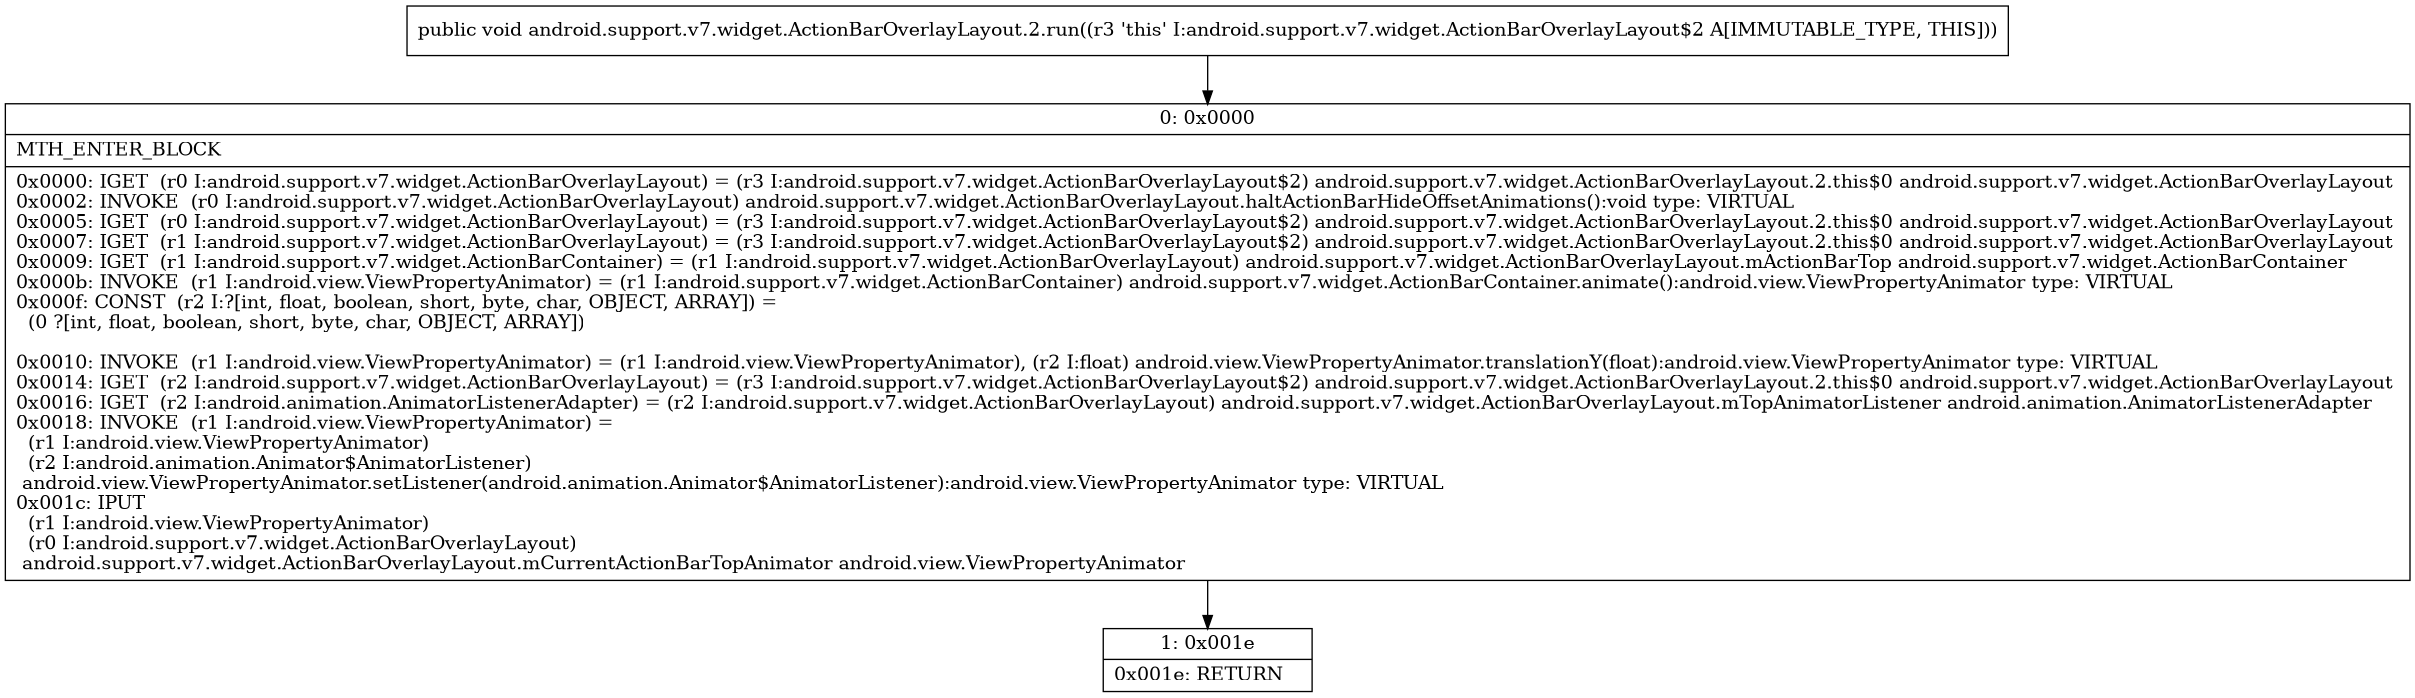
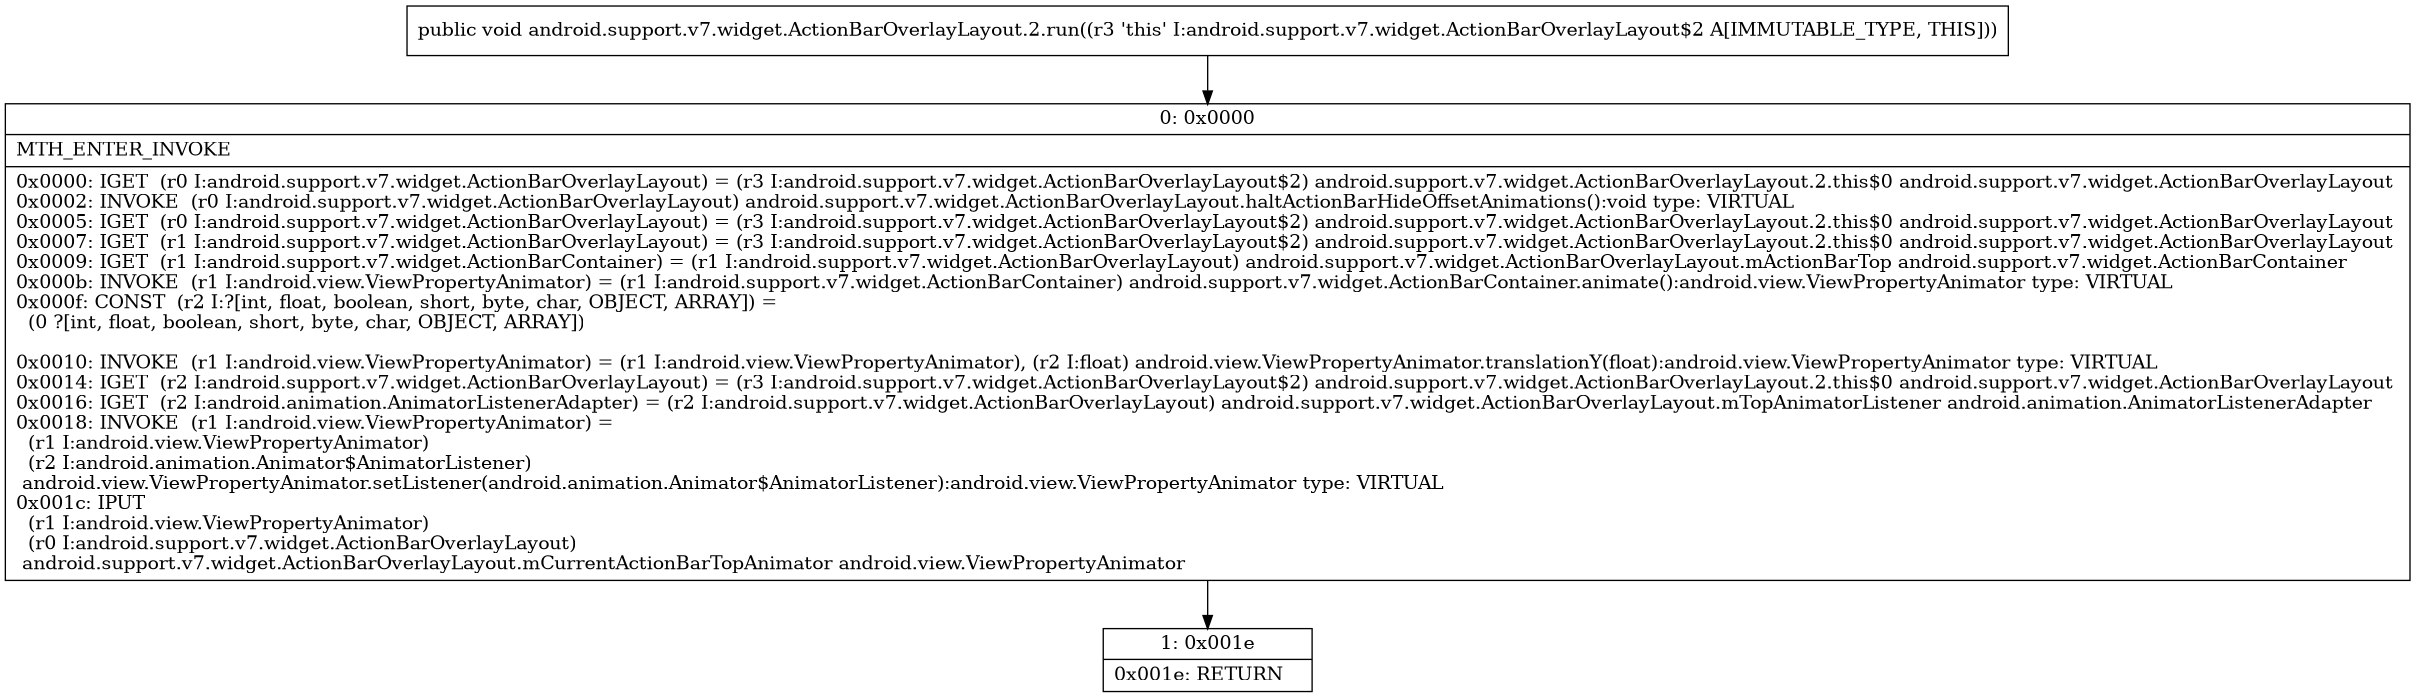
(119, 150) -> (124, 150)
